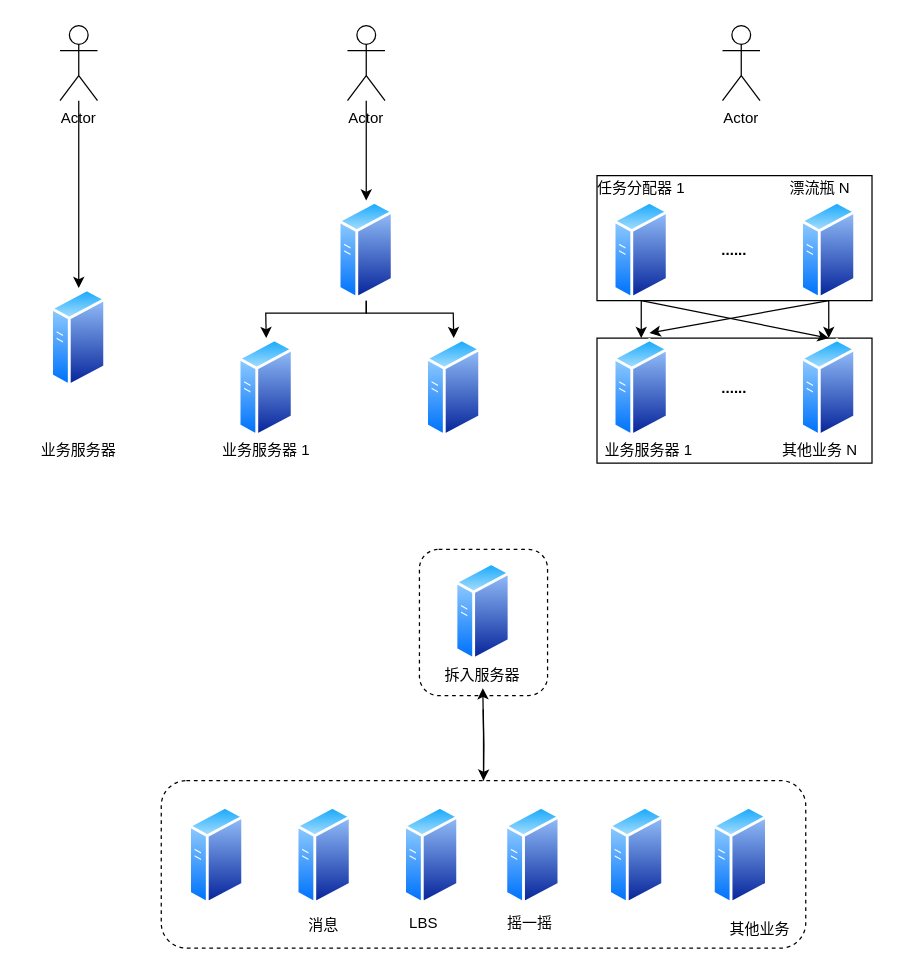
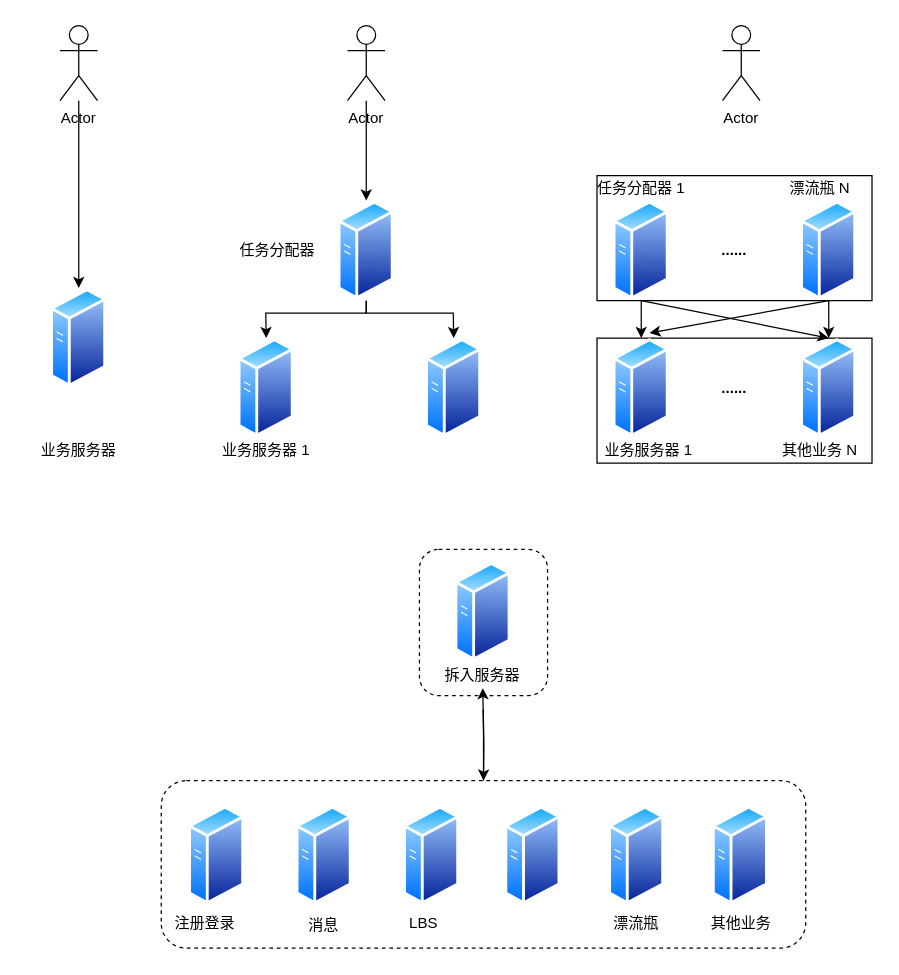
none -> (278, 251)
none -> (205, 923)
(530, 923) -> none
none -> (636, 923)
(760, 929) -> (741, 923)
